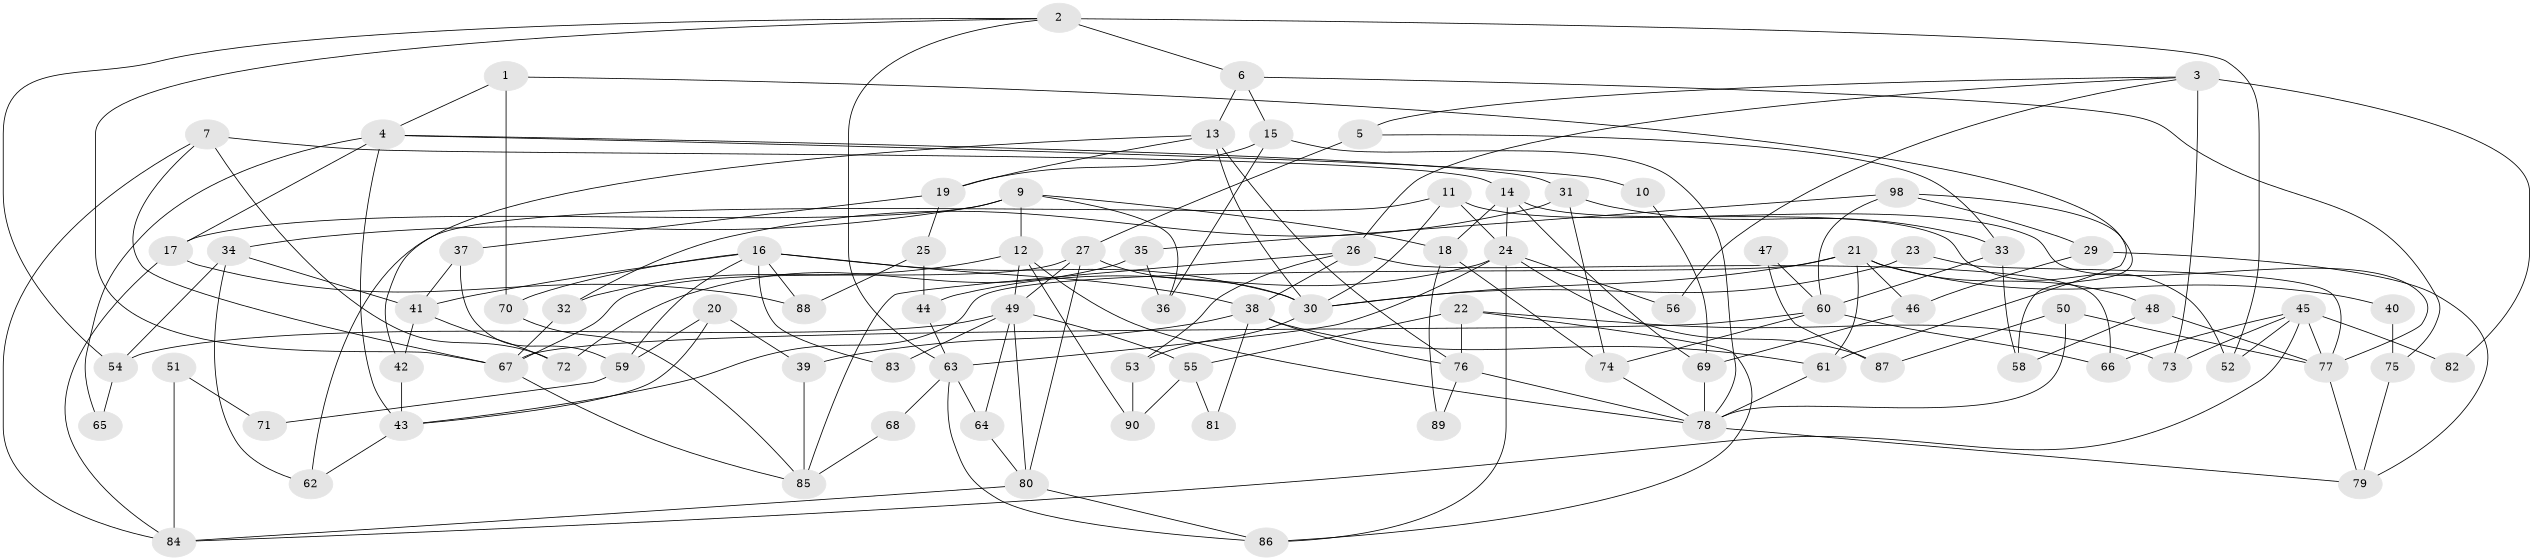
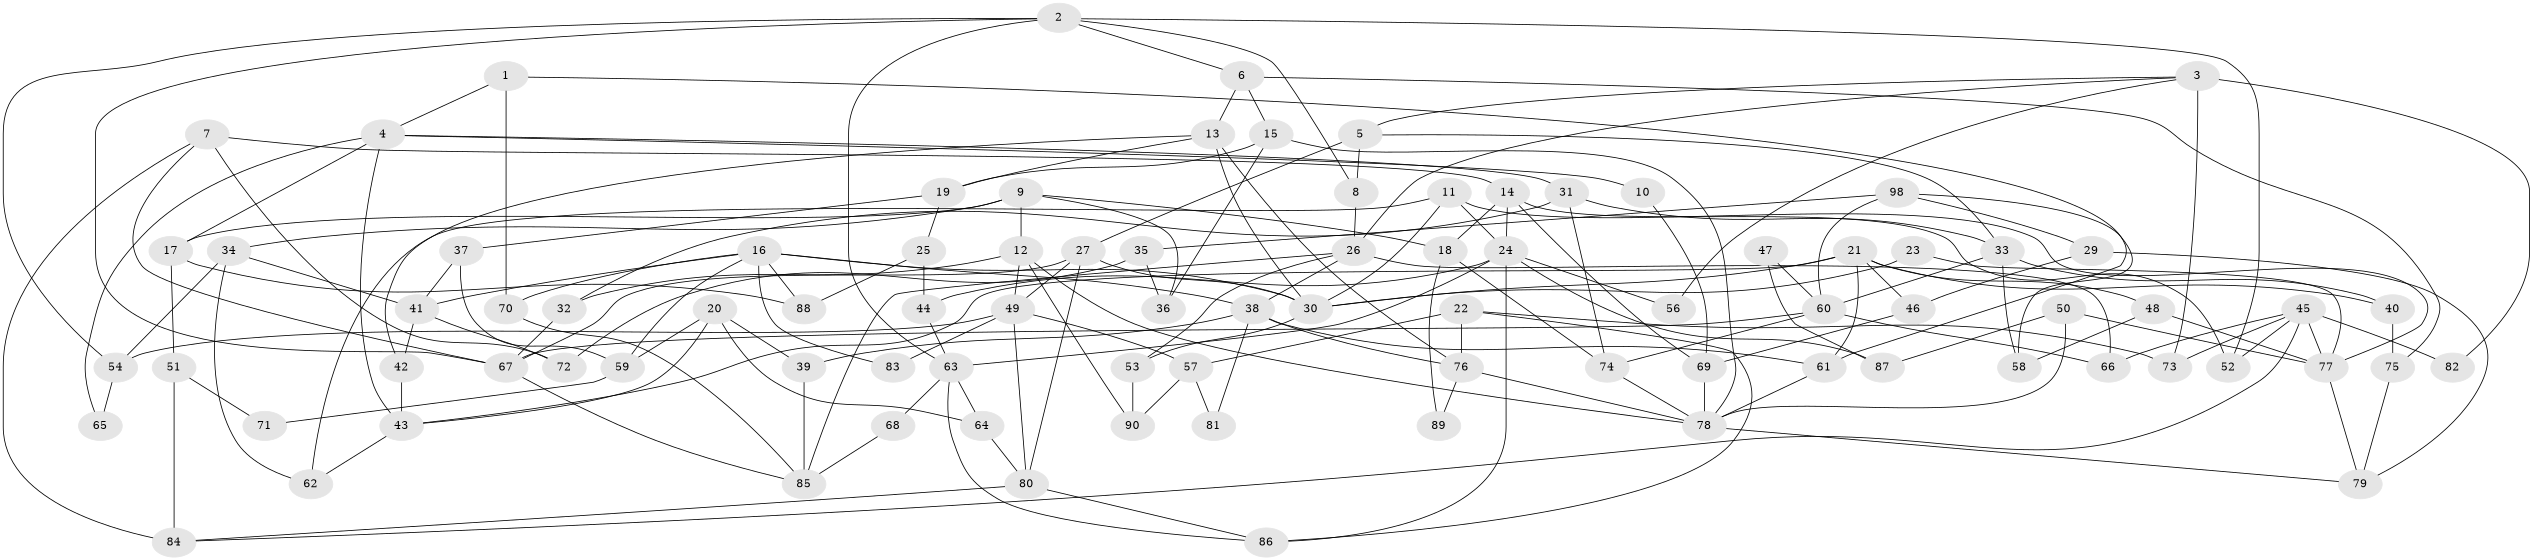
none -> (1356, 193)
none -> (2198, 280)
(998, 368) -> (827, 402)
(1191, 368) -> (1191, 368)
(66, 401) -> (172, 301)
